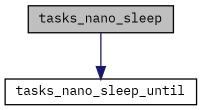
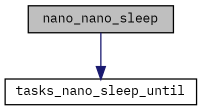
(101, 19) -> (101, 19)
